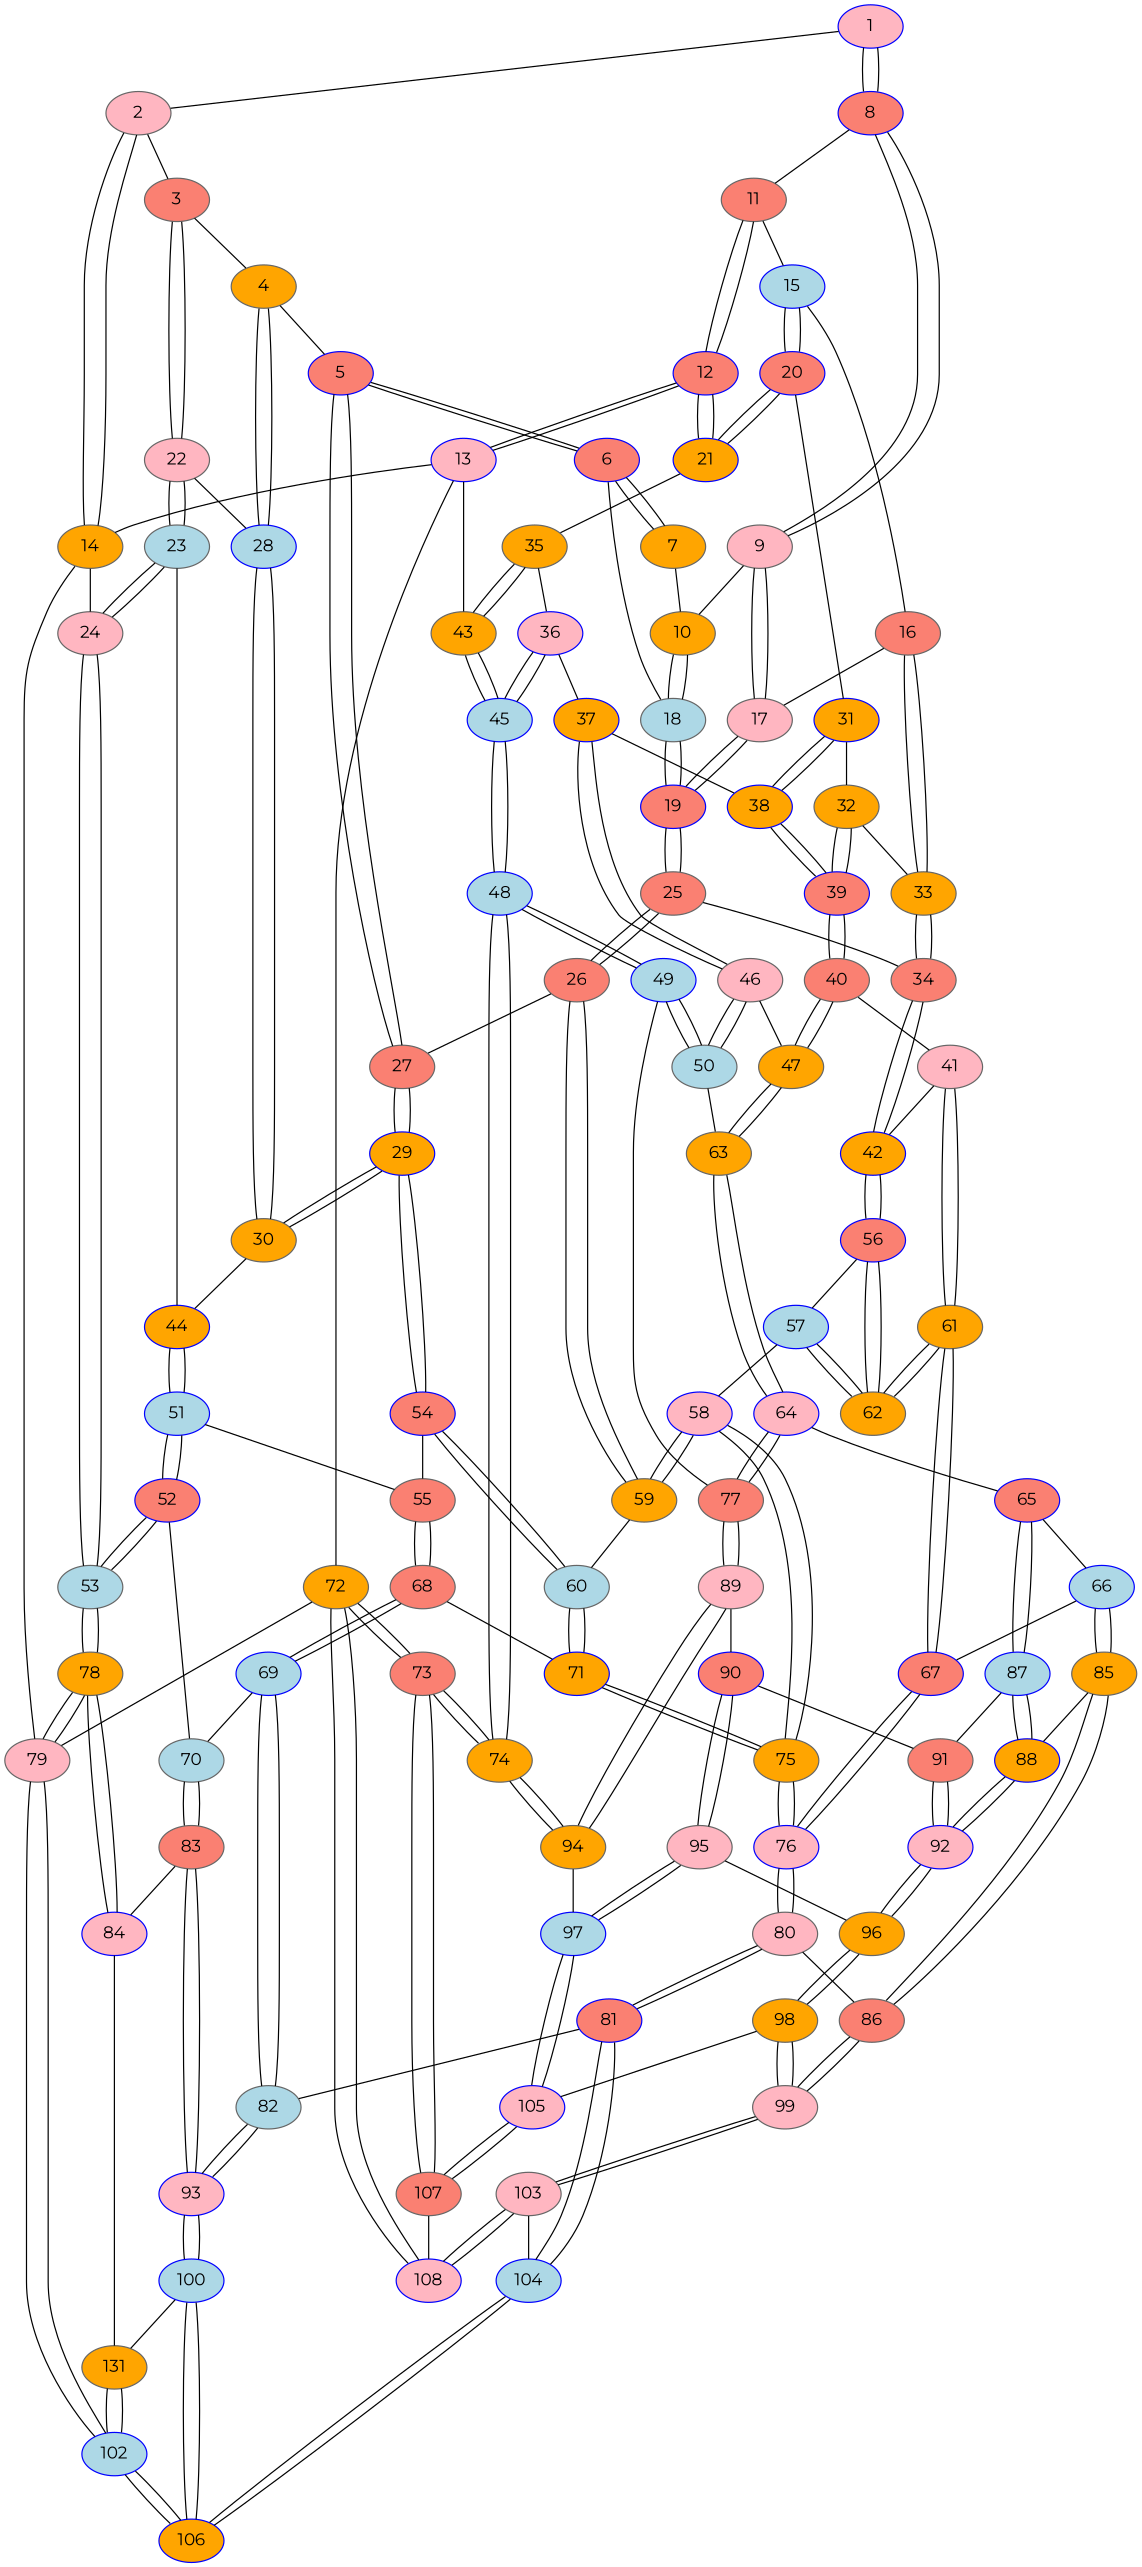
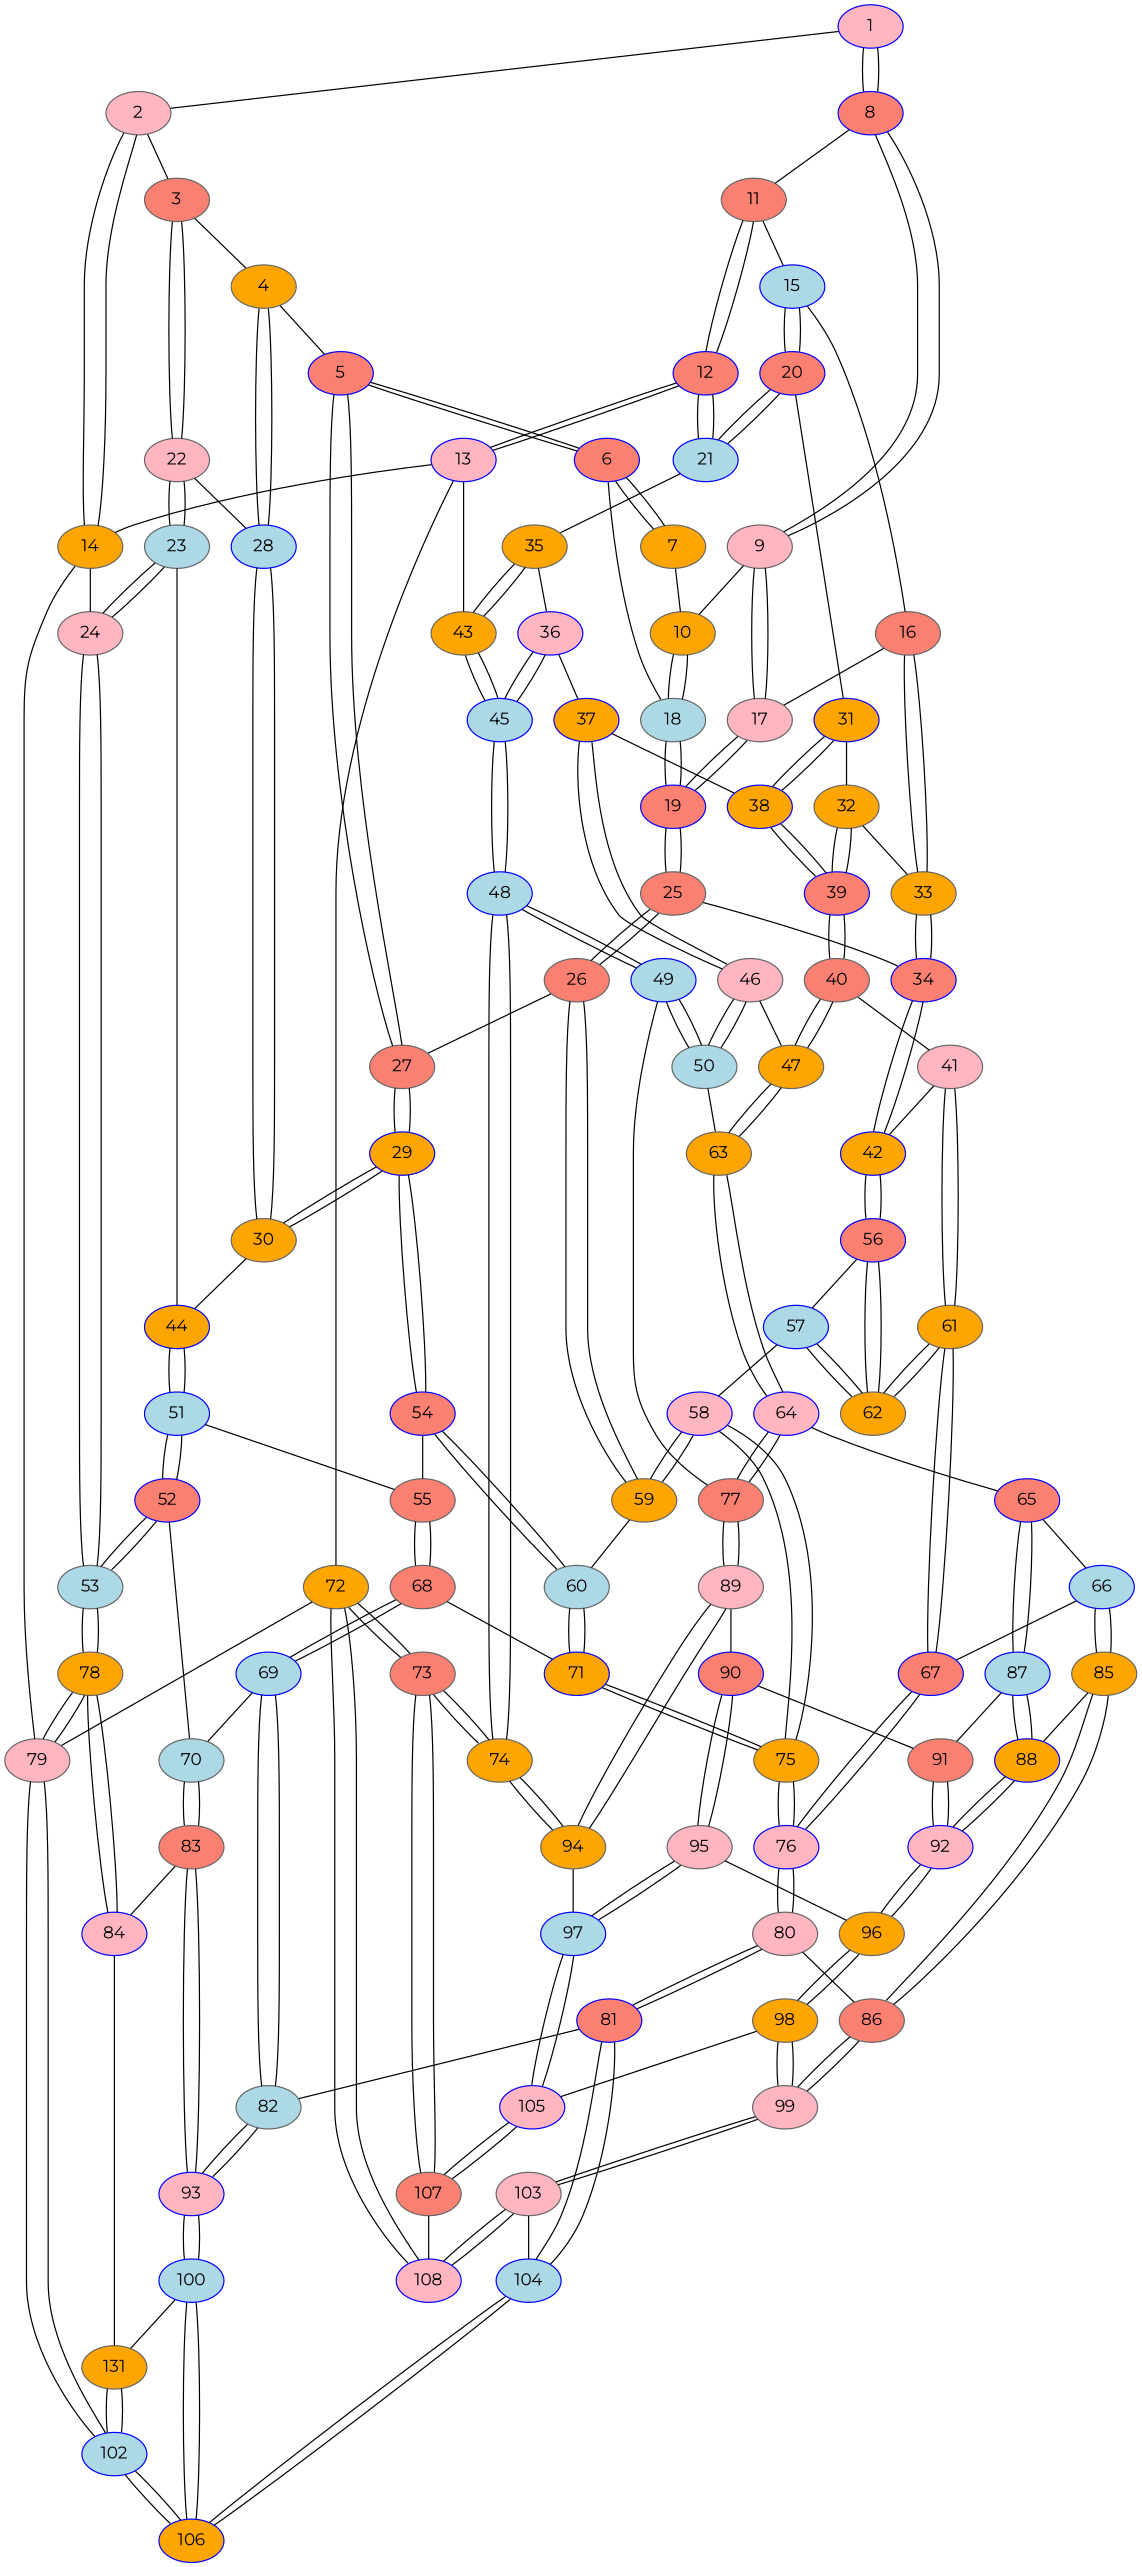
(706, 460) -> (706, 460)
(924, 980) -> (924, 980)
